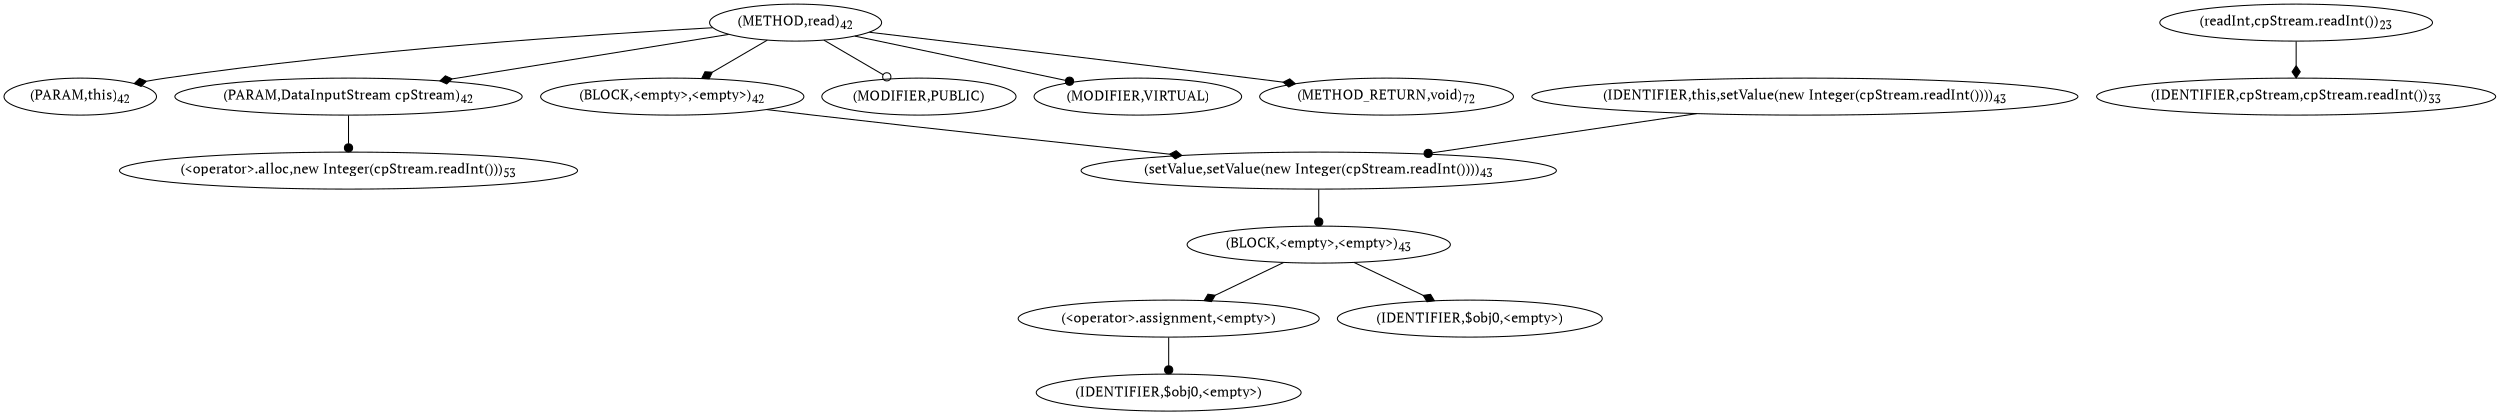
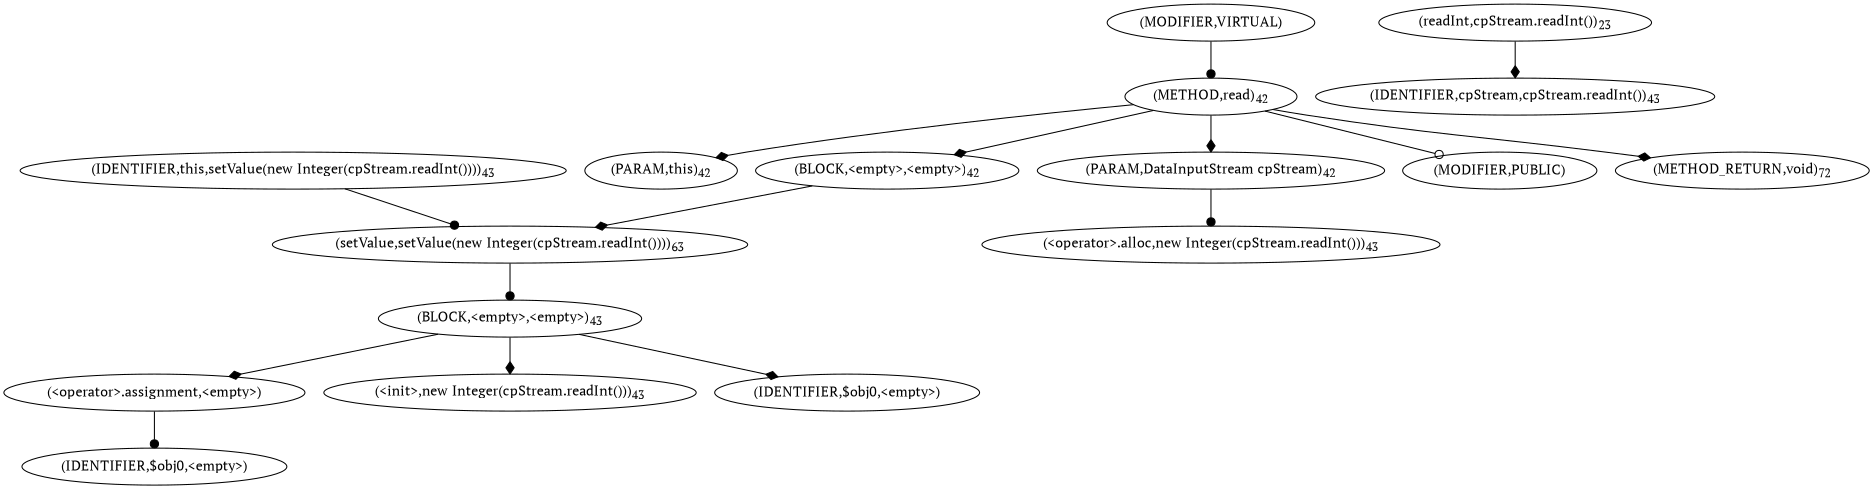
(960, 58) -> (1211, 56)
(2435, 95) -> (1654, 95)
(510, 169) -> (1372, 243)
(1487, 169) -> (678, 243)
none -> (510, 393)
